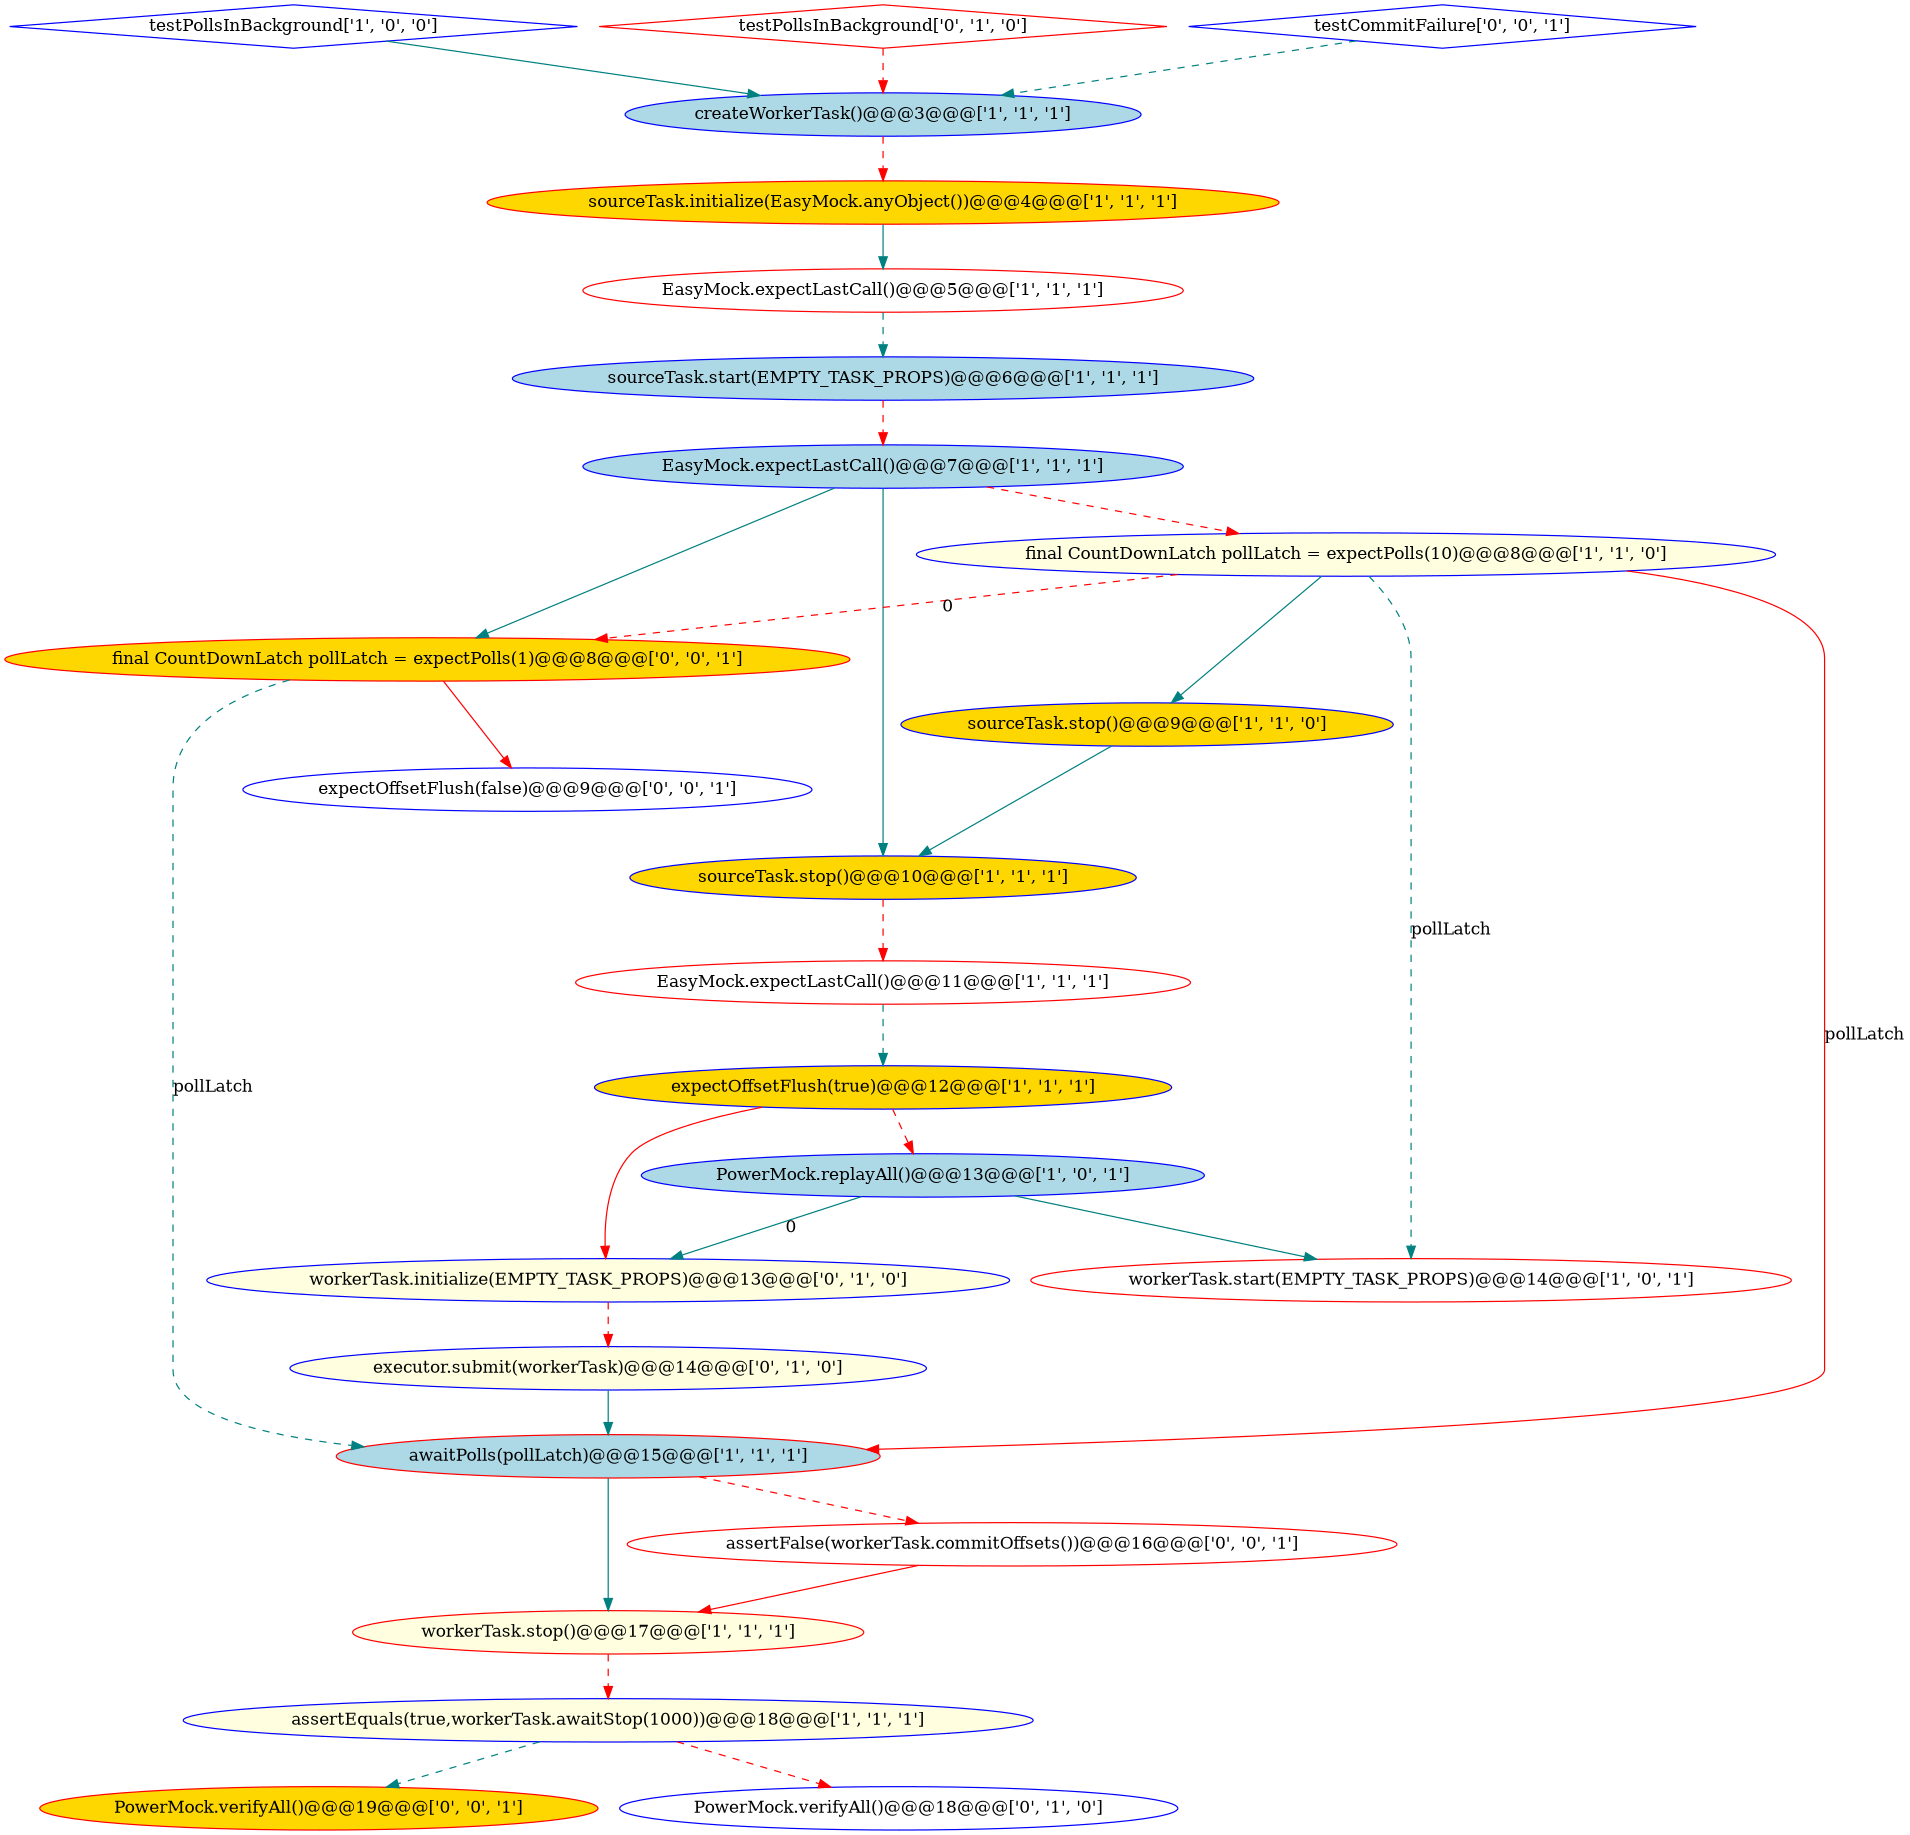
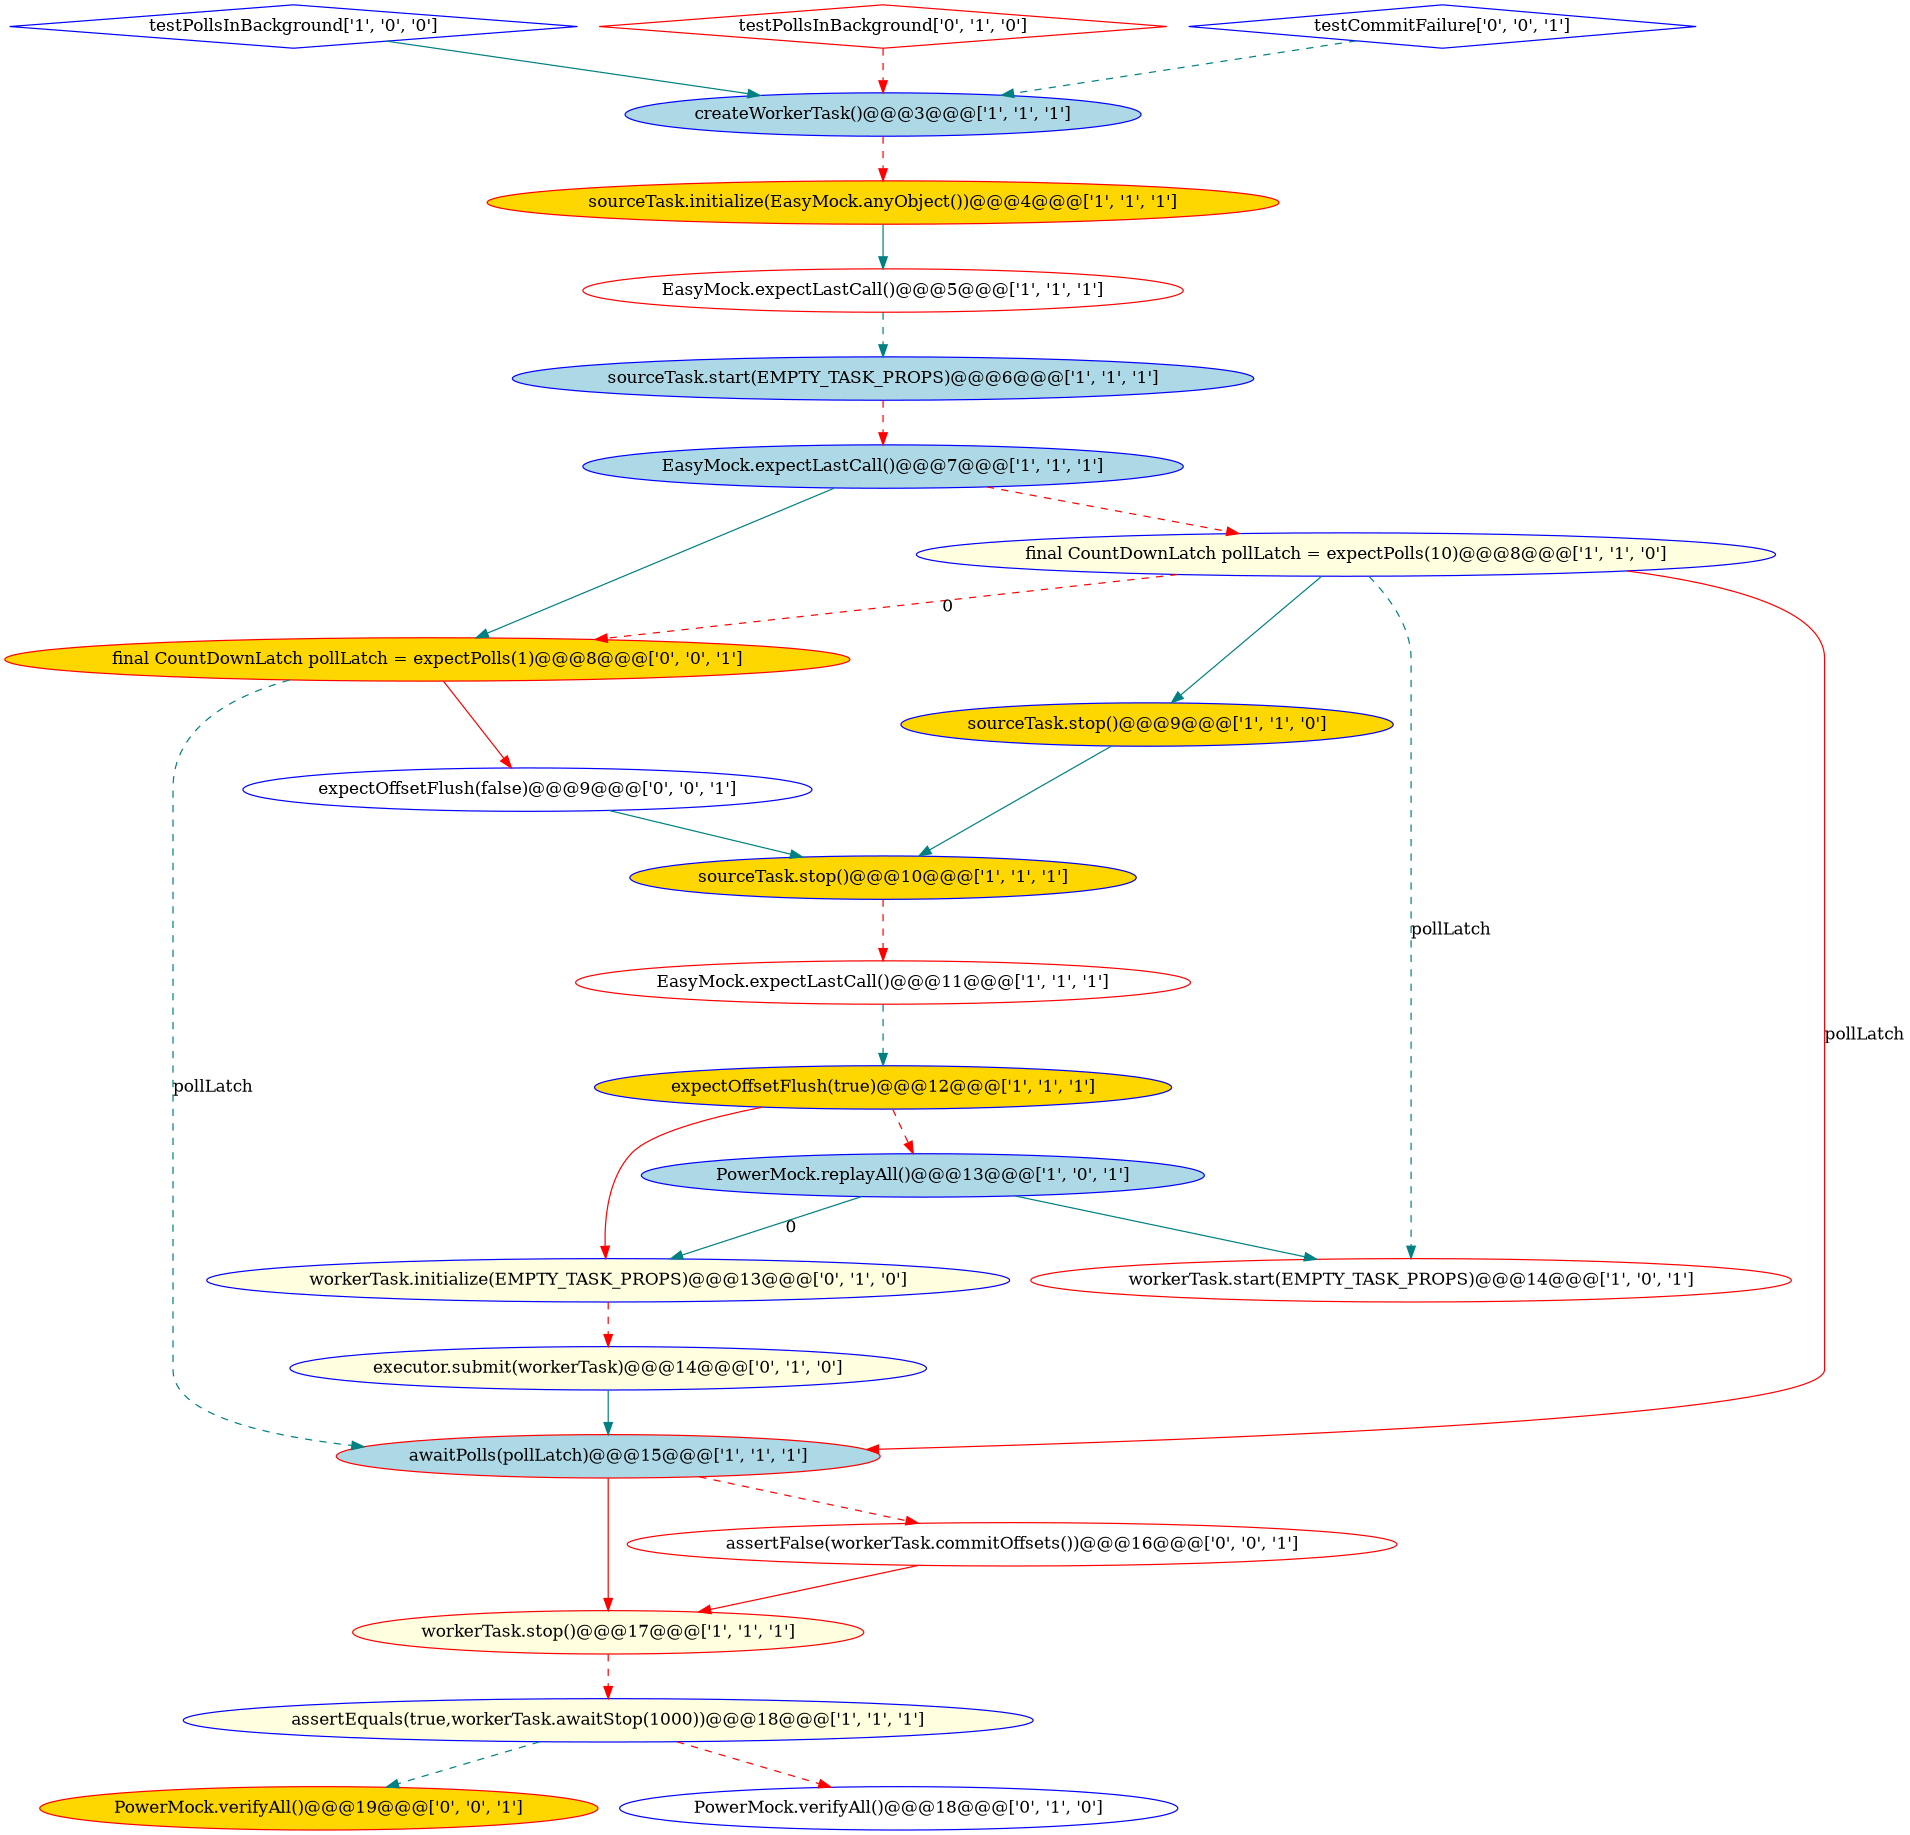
(883, 666) -> (700, 832)
(608, 1538) -> (608, 1538)
